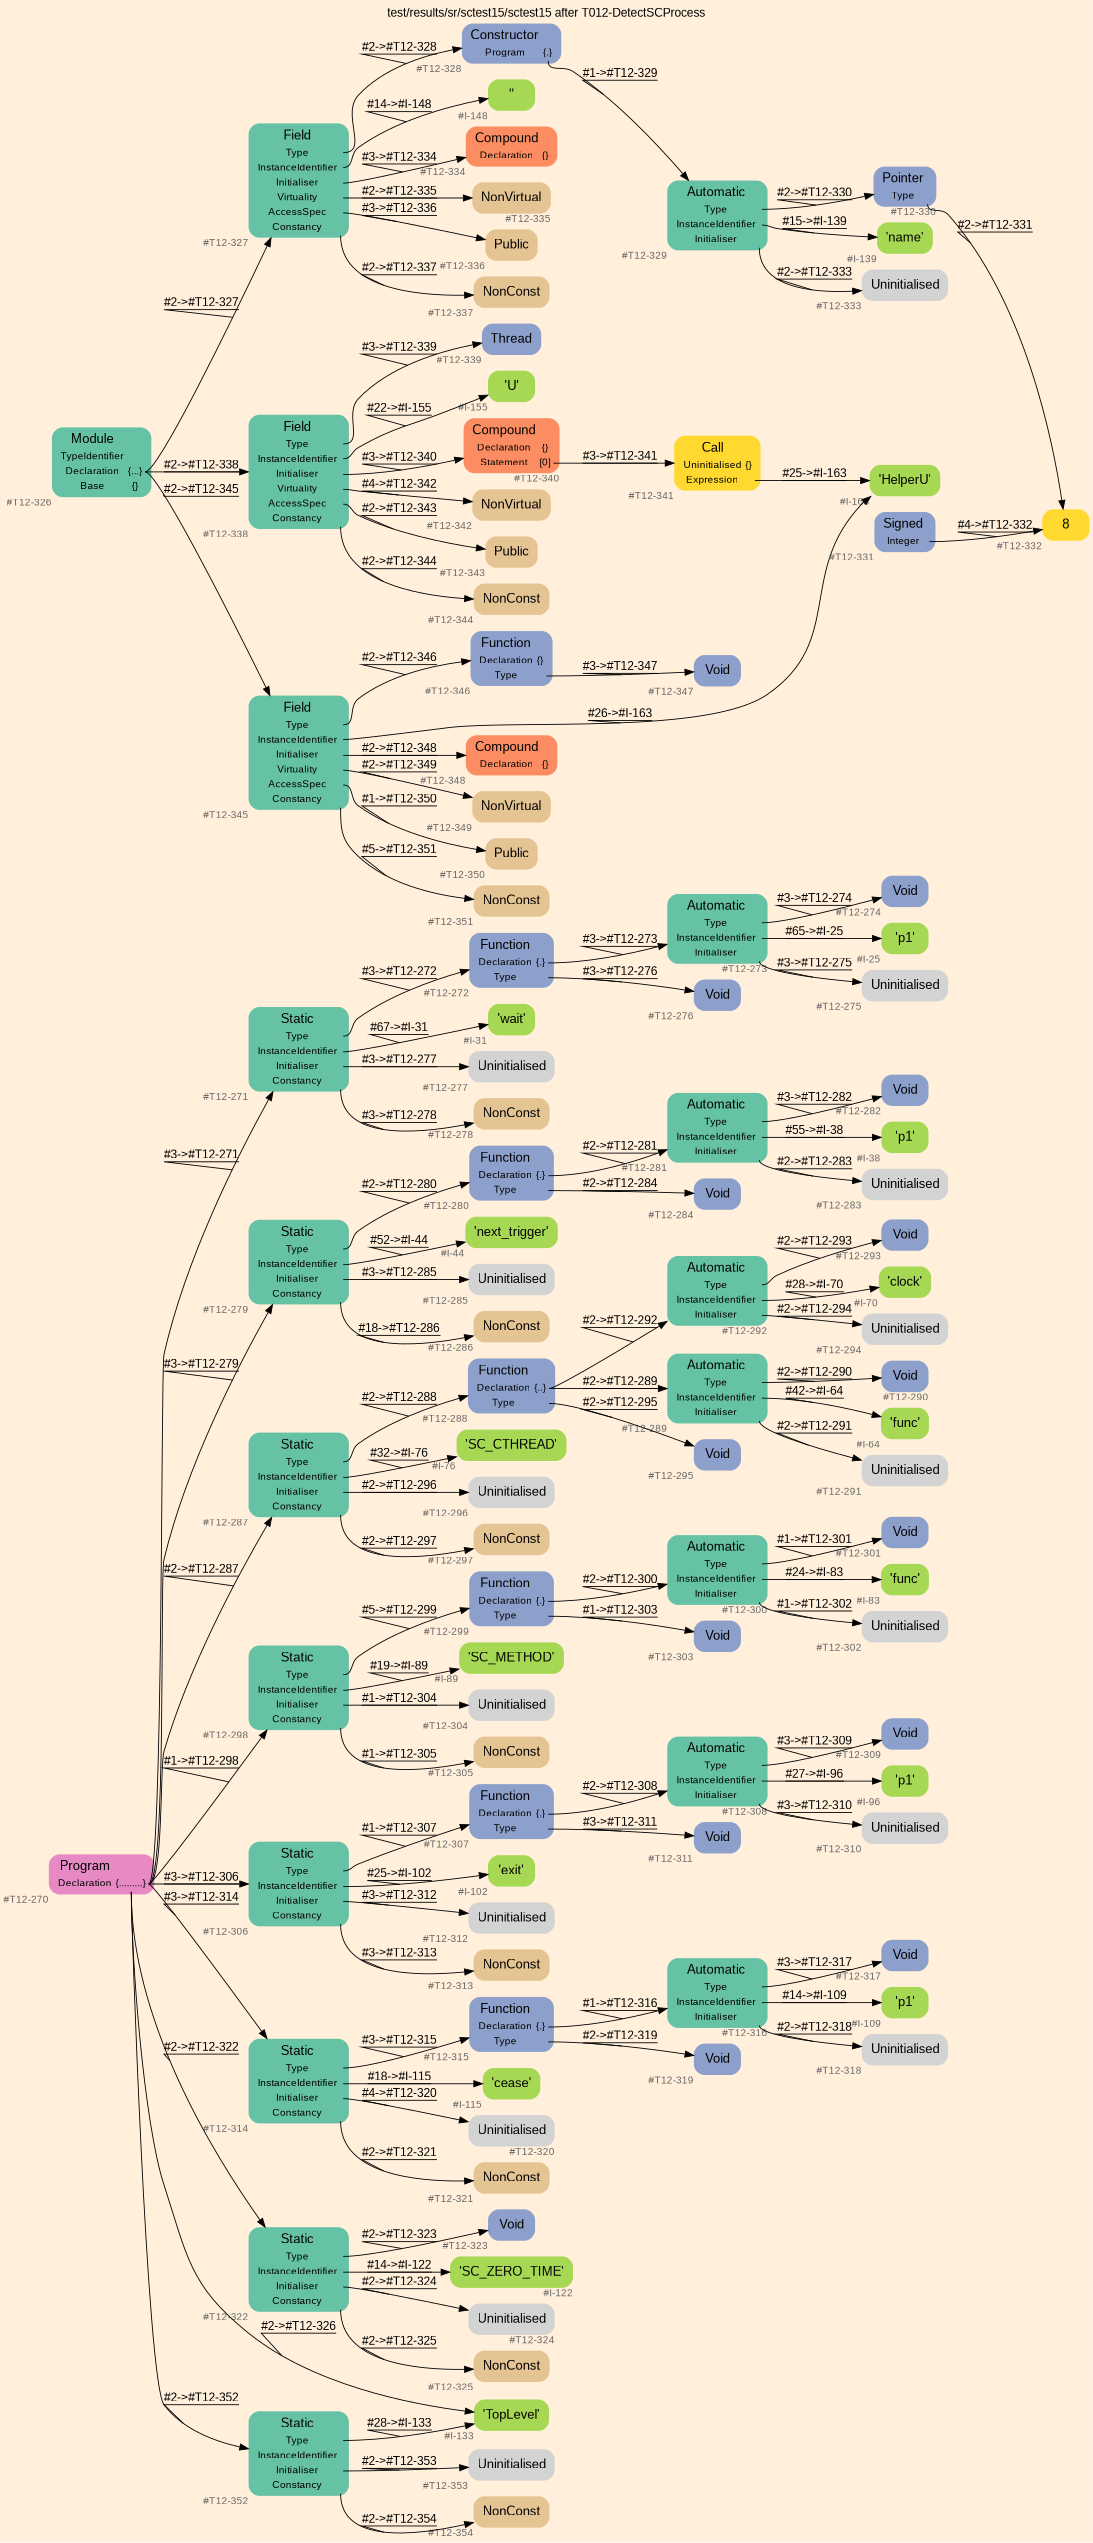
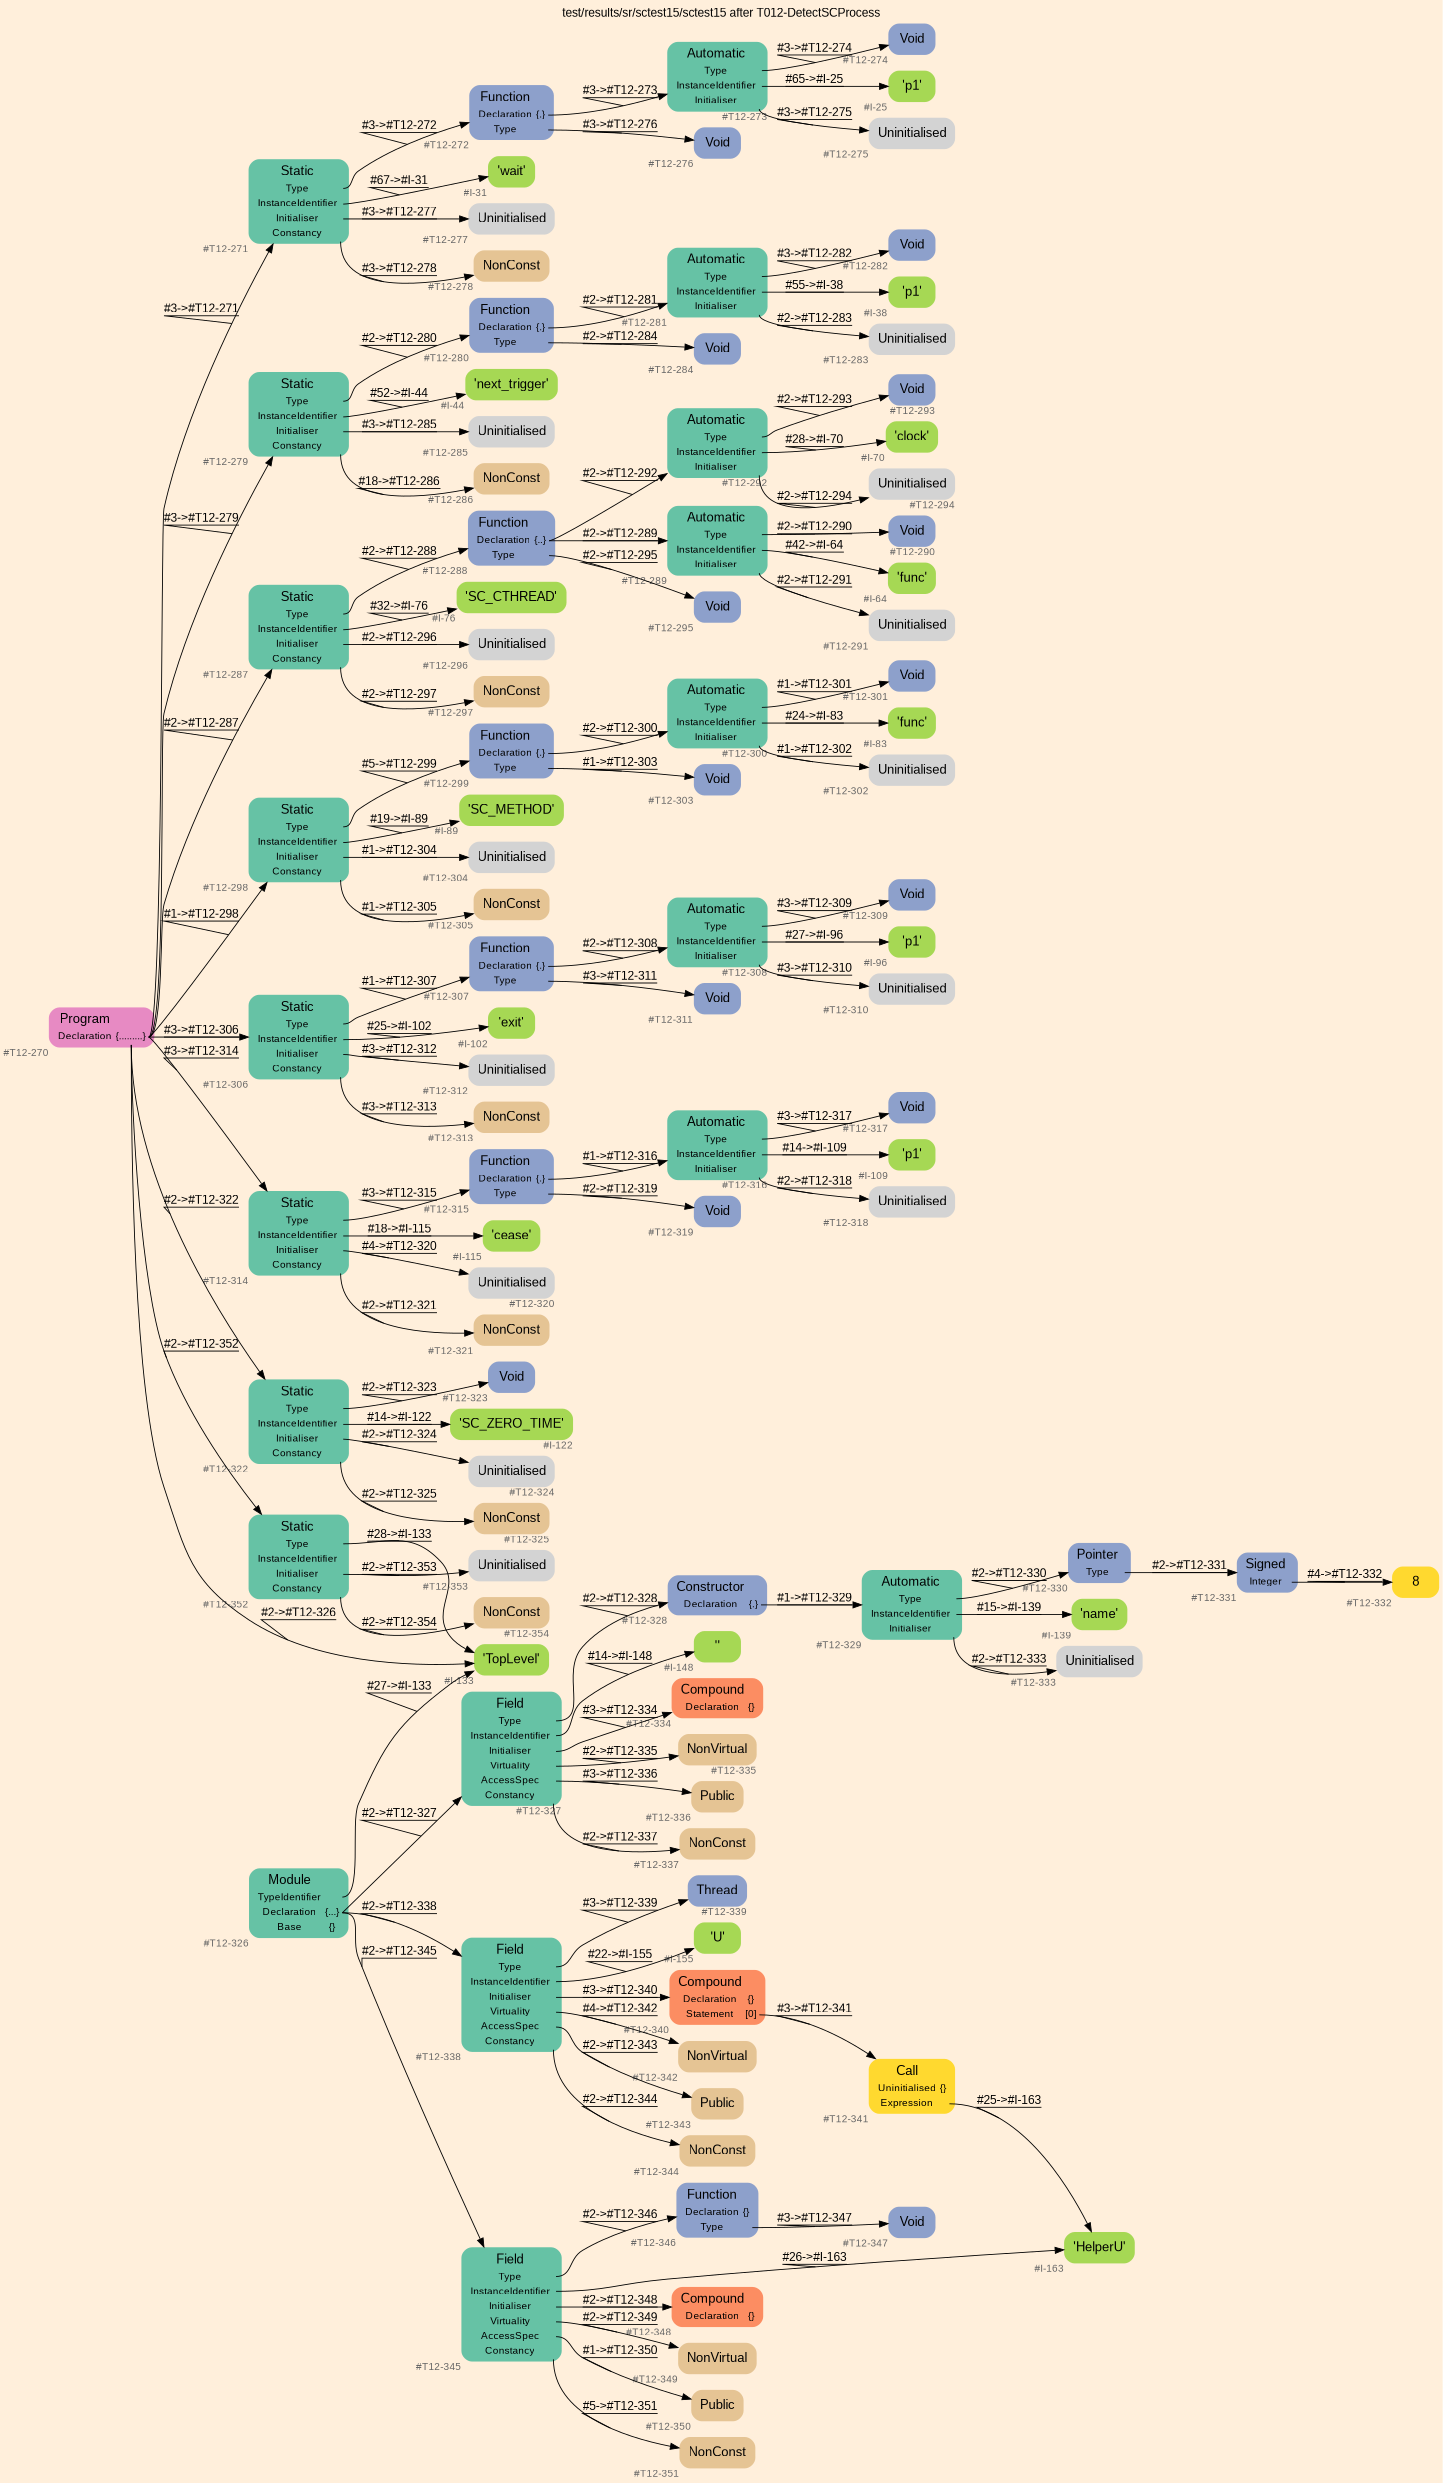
(505, 52) -> (711, 1604)
(1019, 338) -> (1176, 1573)
none -> (374, 1771)
